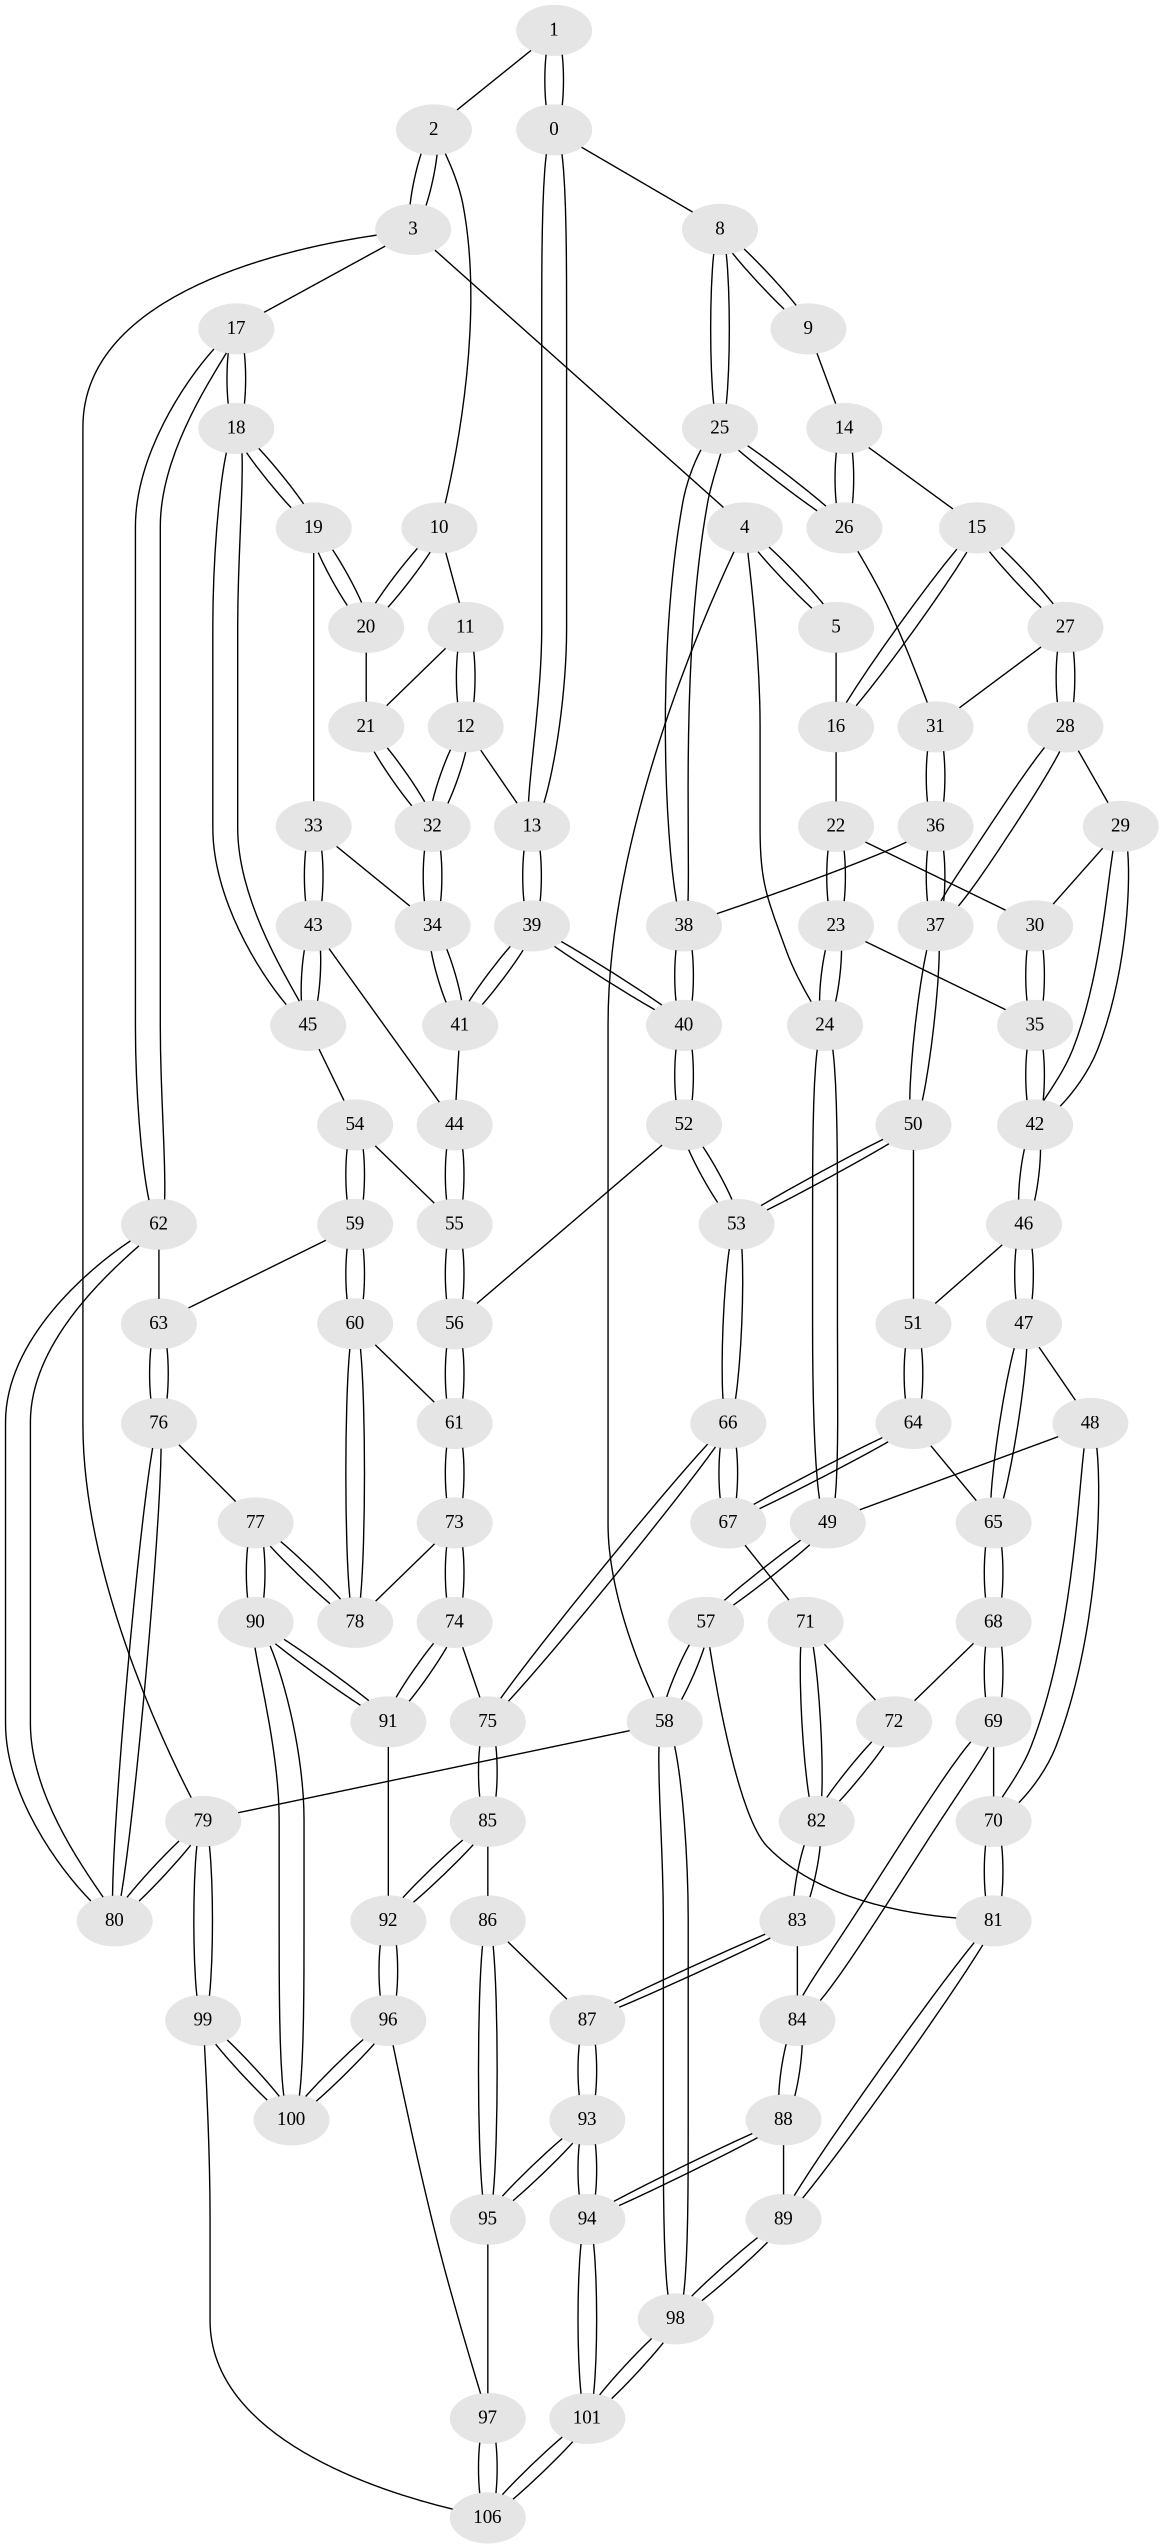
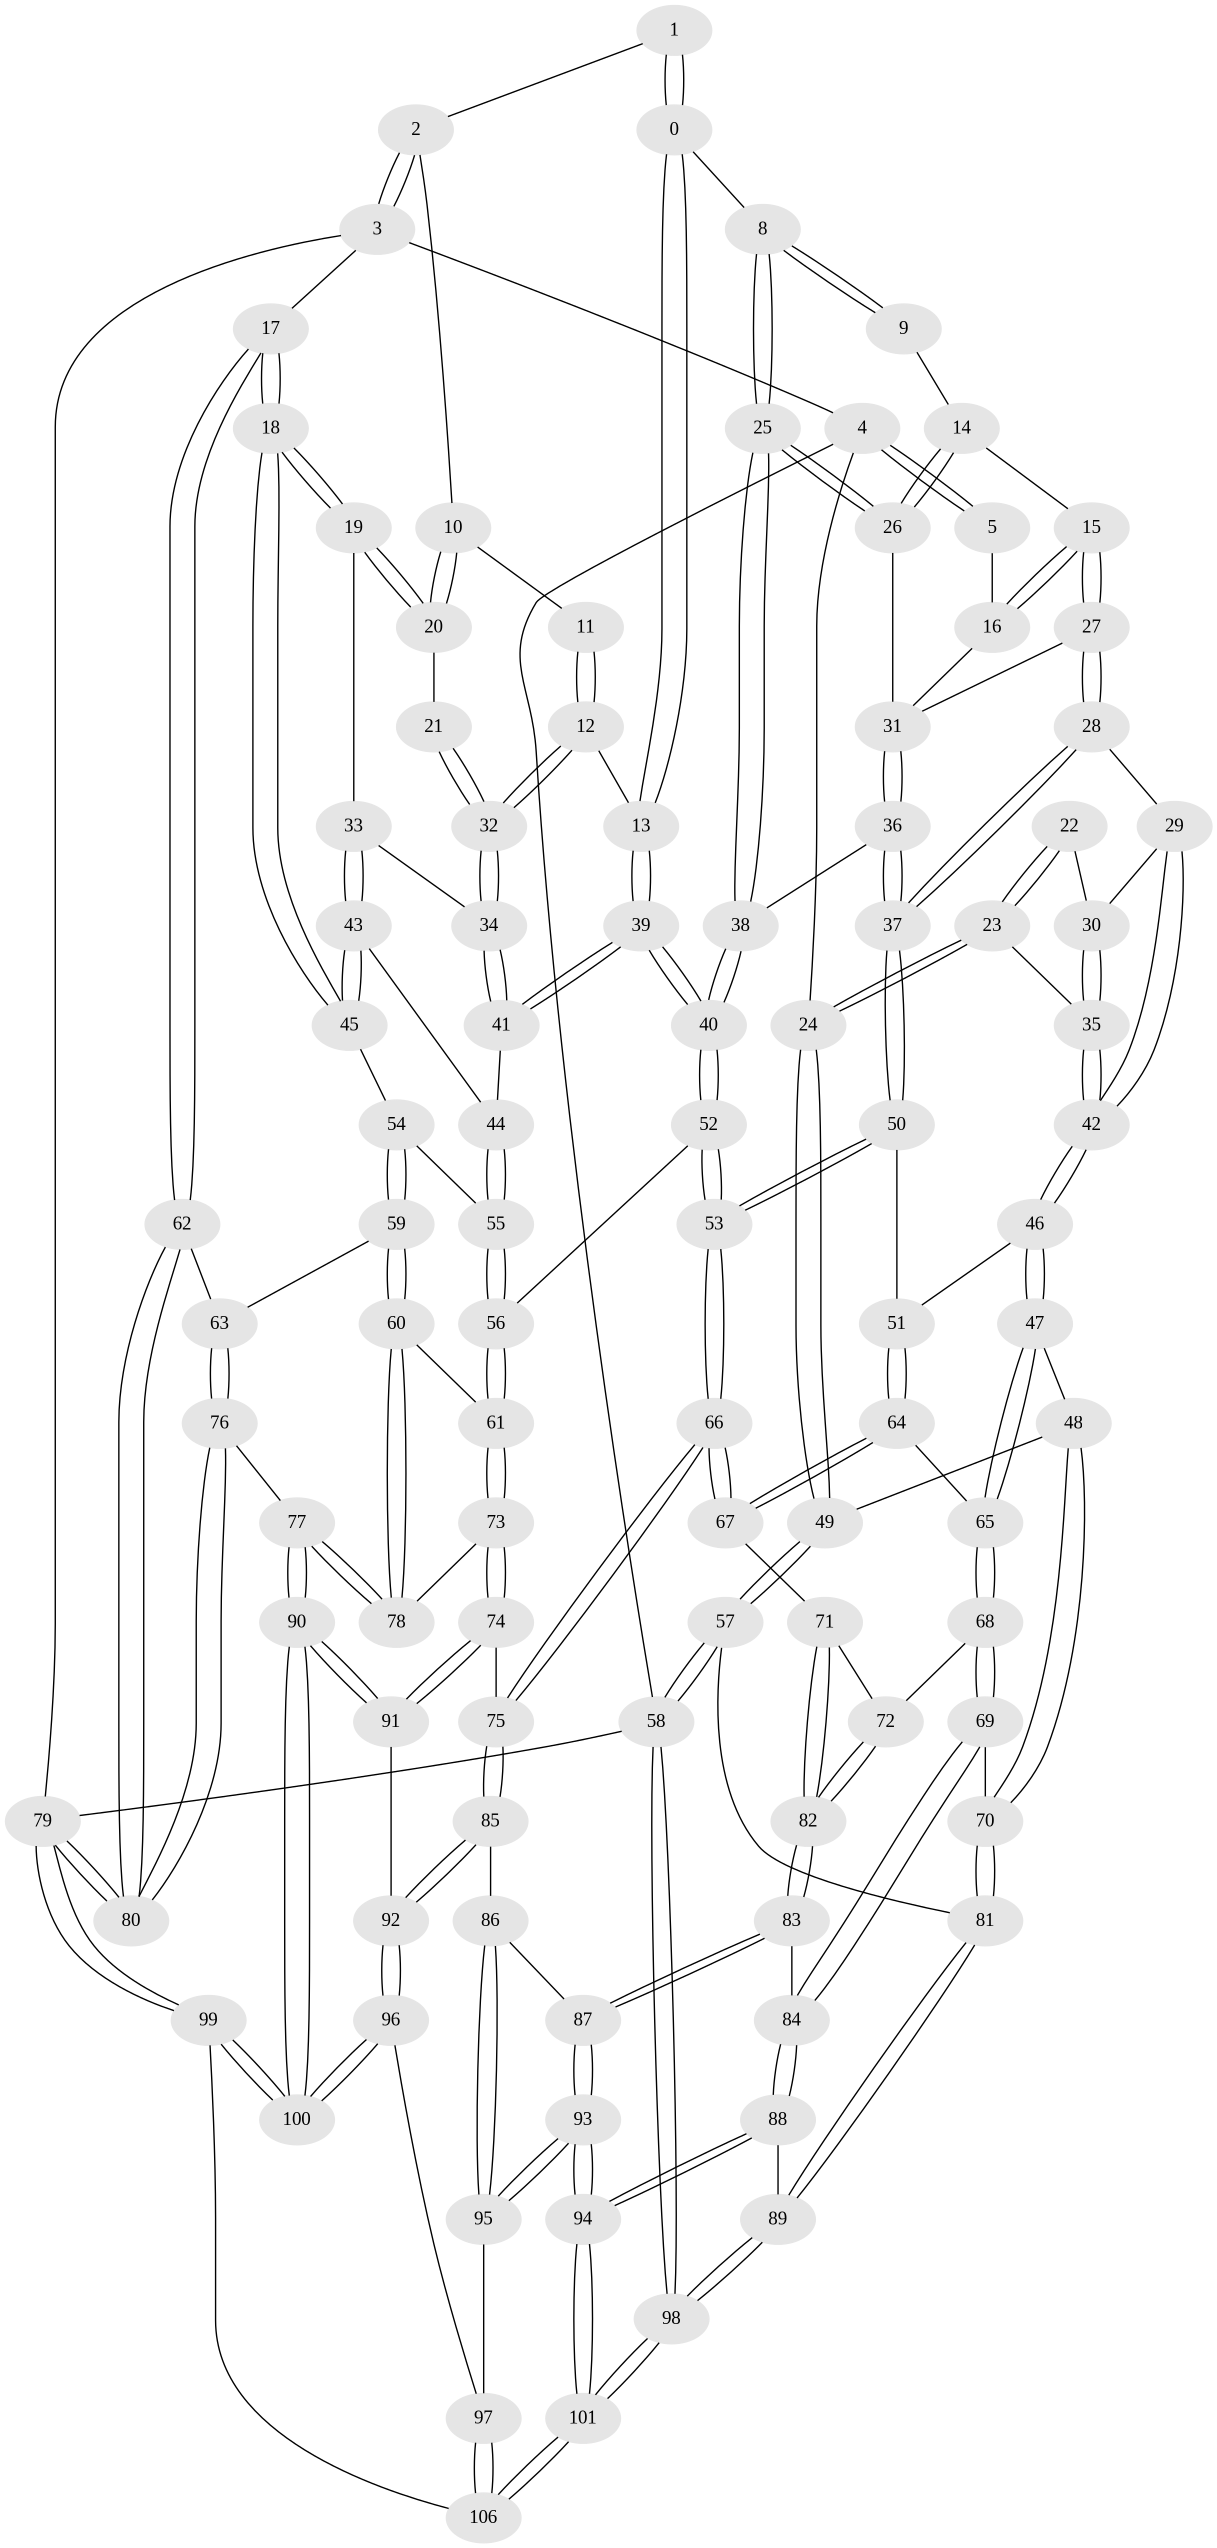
(416, 677) -> none
(836, 777) -> (943, 677)
